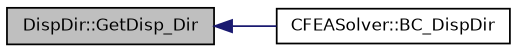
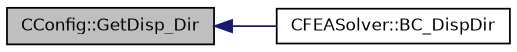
(111, 26) -> (111, 26)
